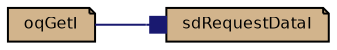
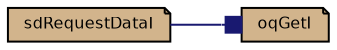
(121, 25) -> (196, 25)
